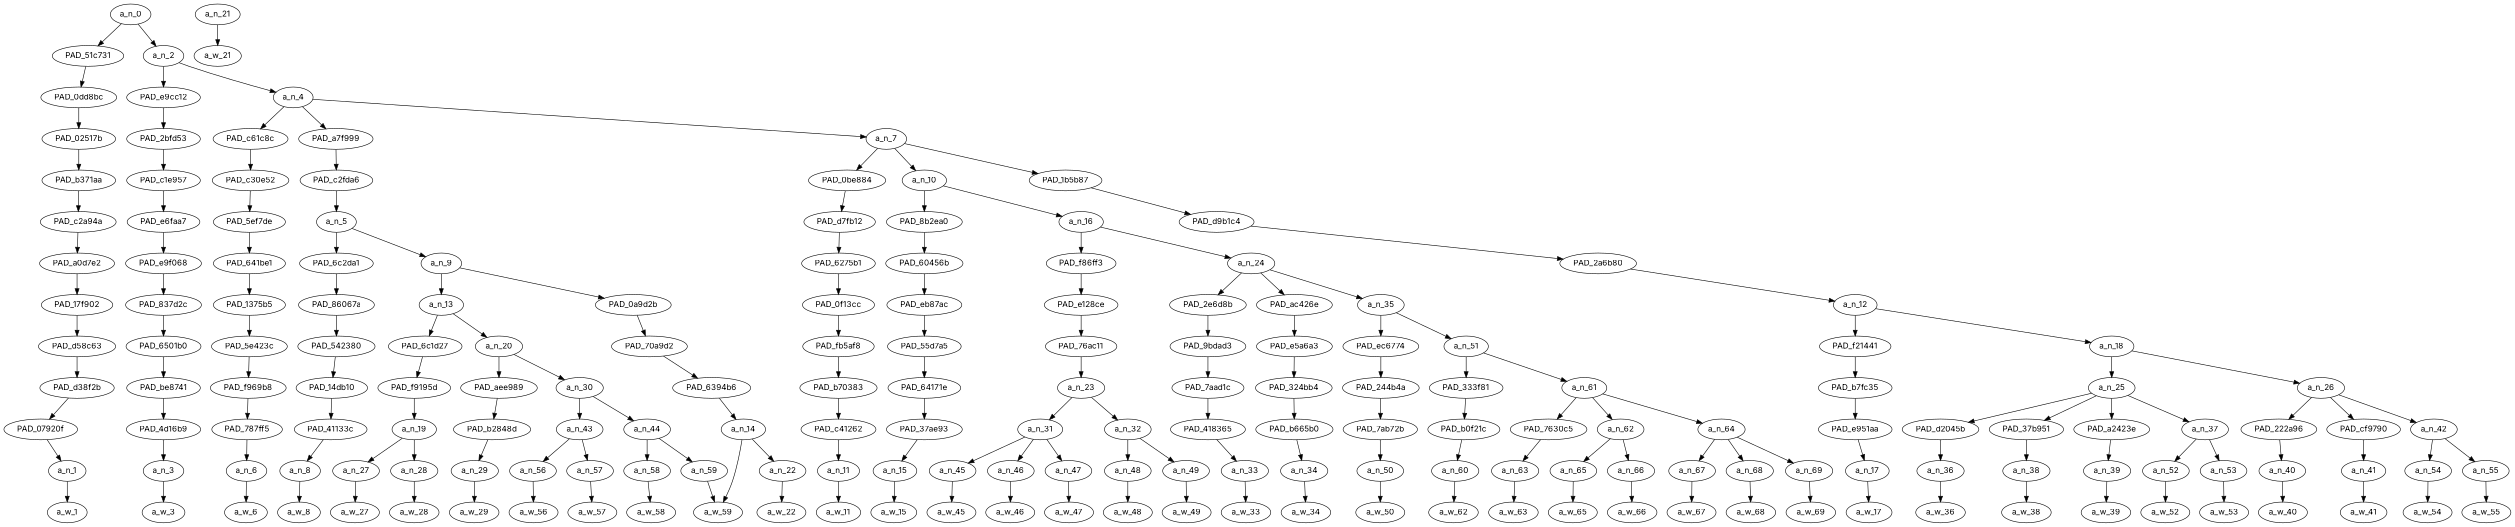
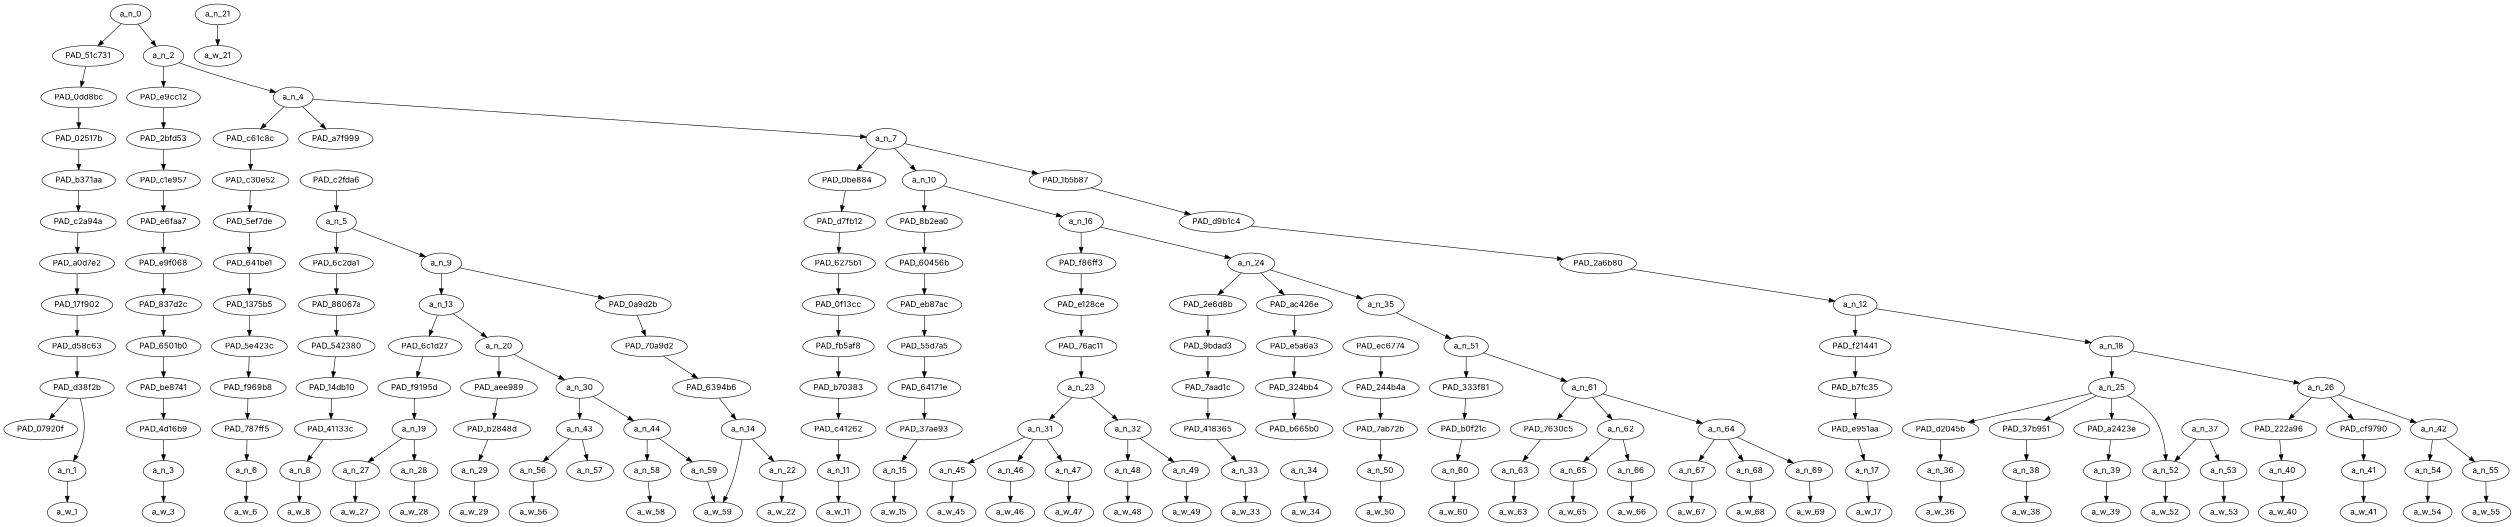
(336, 157) -> none
(1381, 323) -> none
(2156, 407) -> (2155, 419)
(1299, 447) -> none
(53, 448) -> (84, 427)
(592, 512) -> none
(1453, 512) -> (1453, 512)
